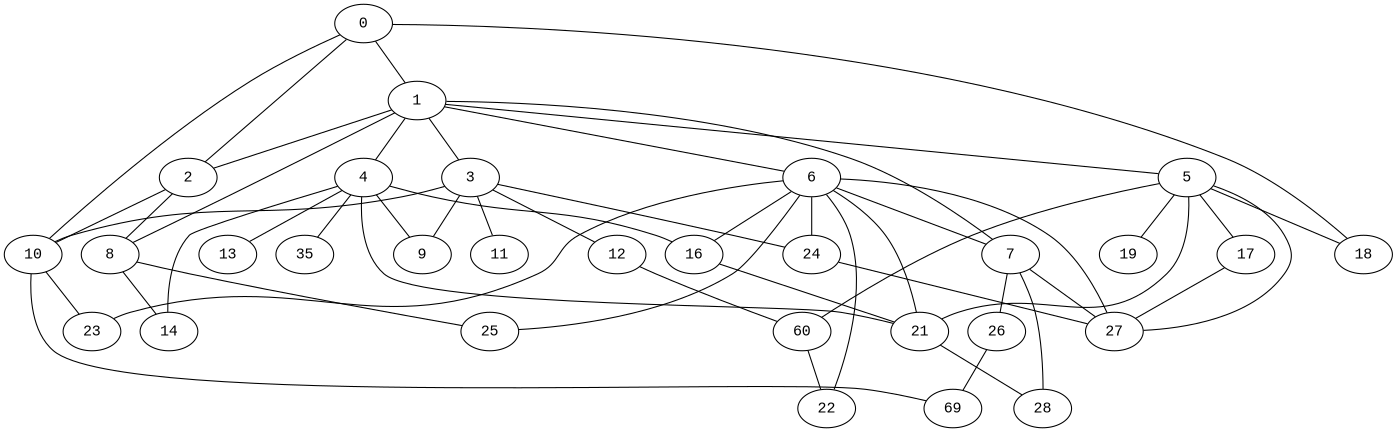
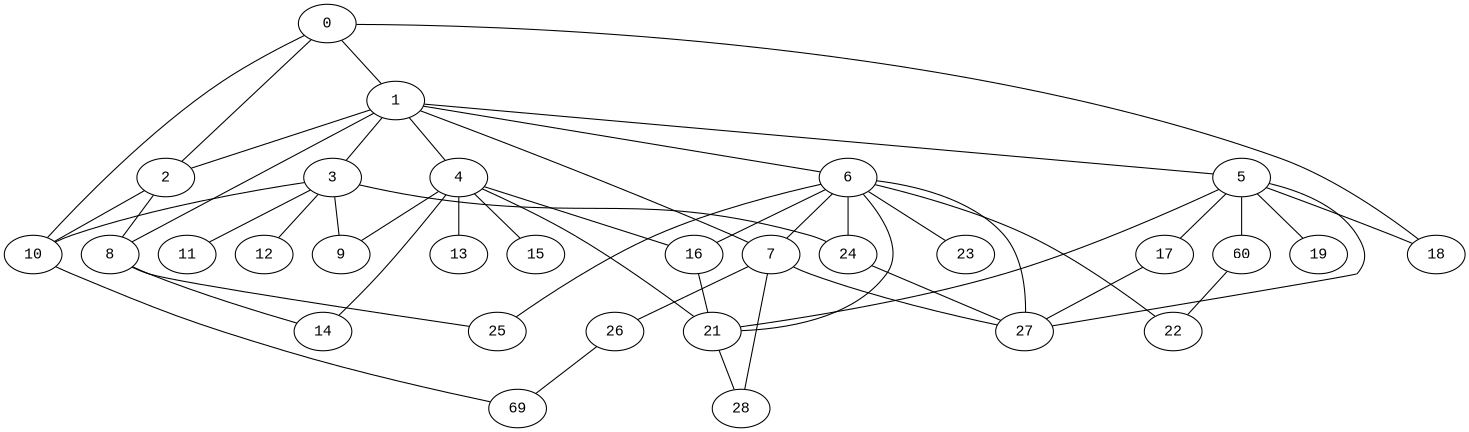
(305, 255) -> (536, 255)
(63, 293) -> none
(708, 295) -> none
